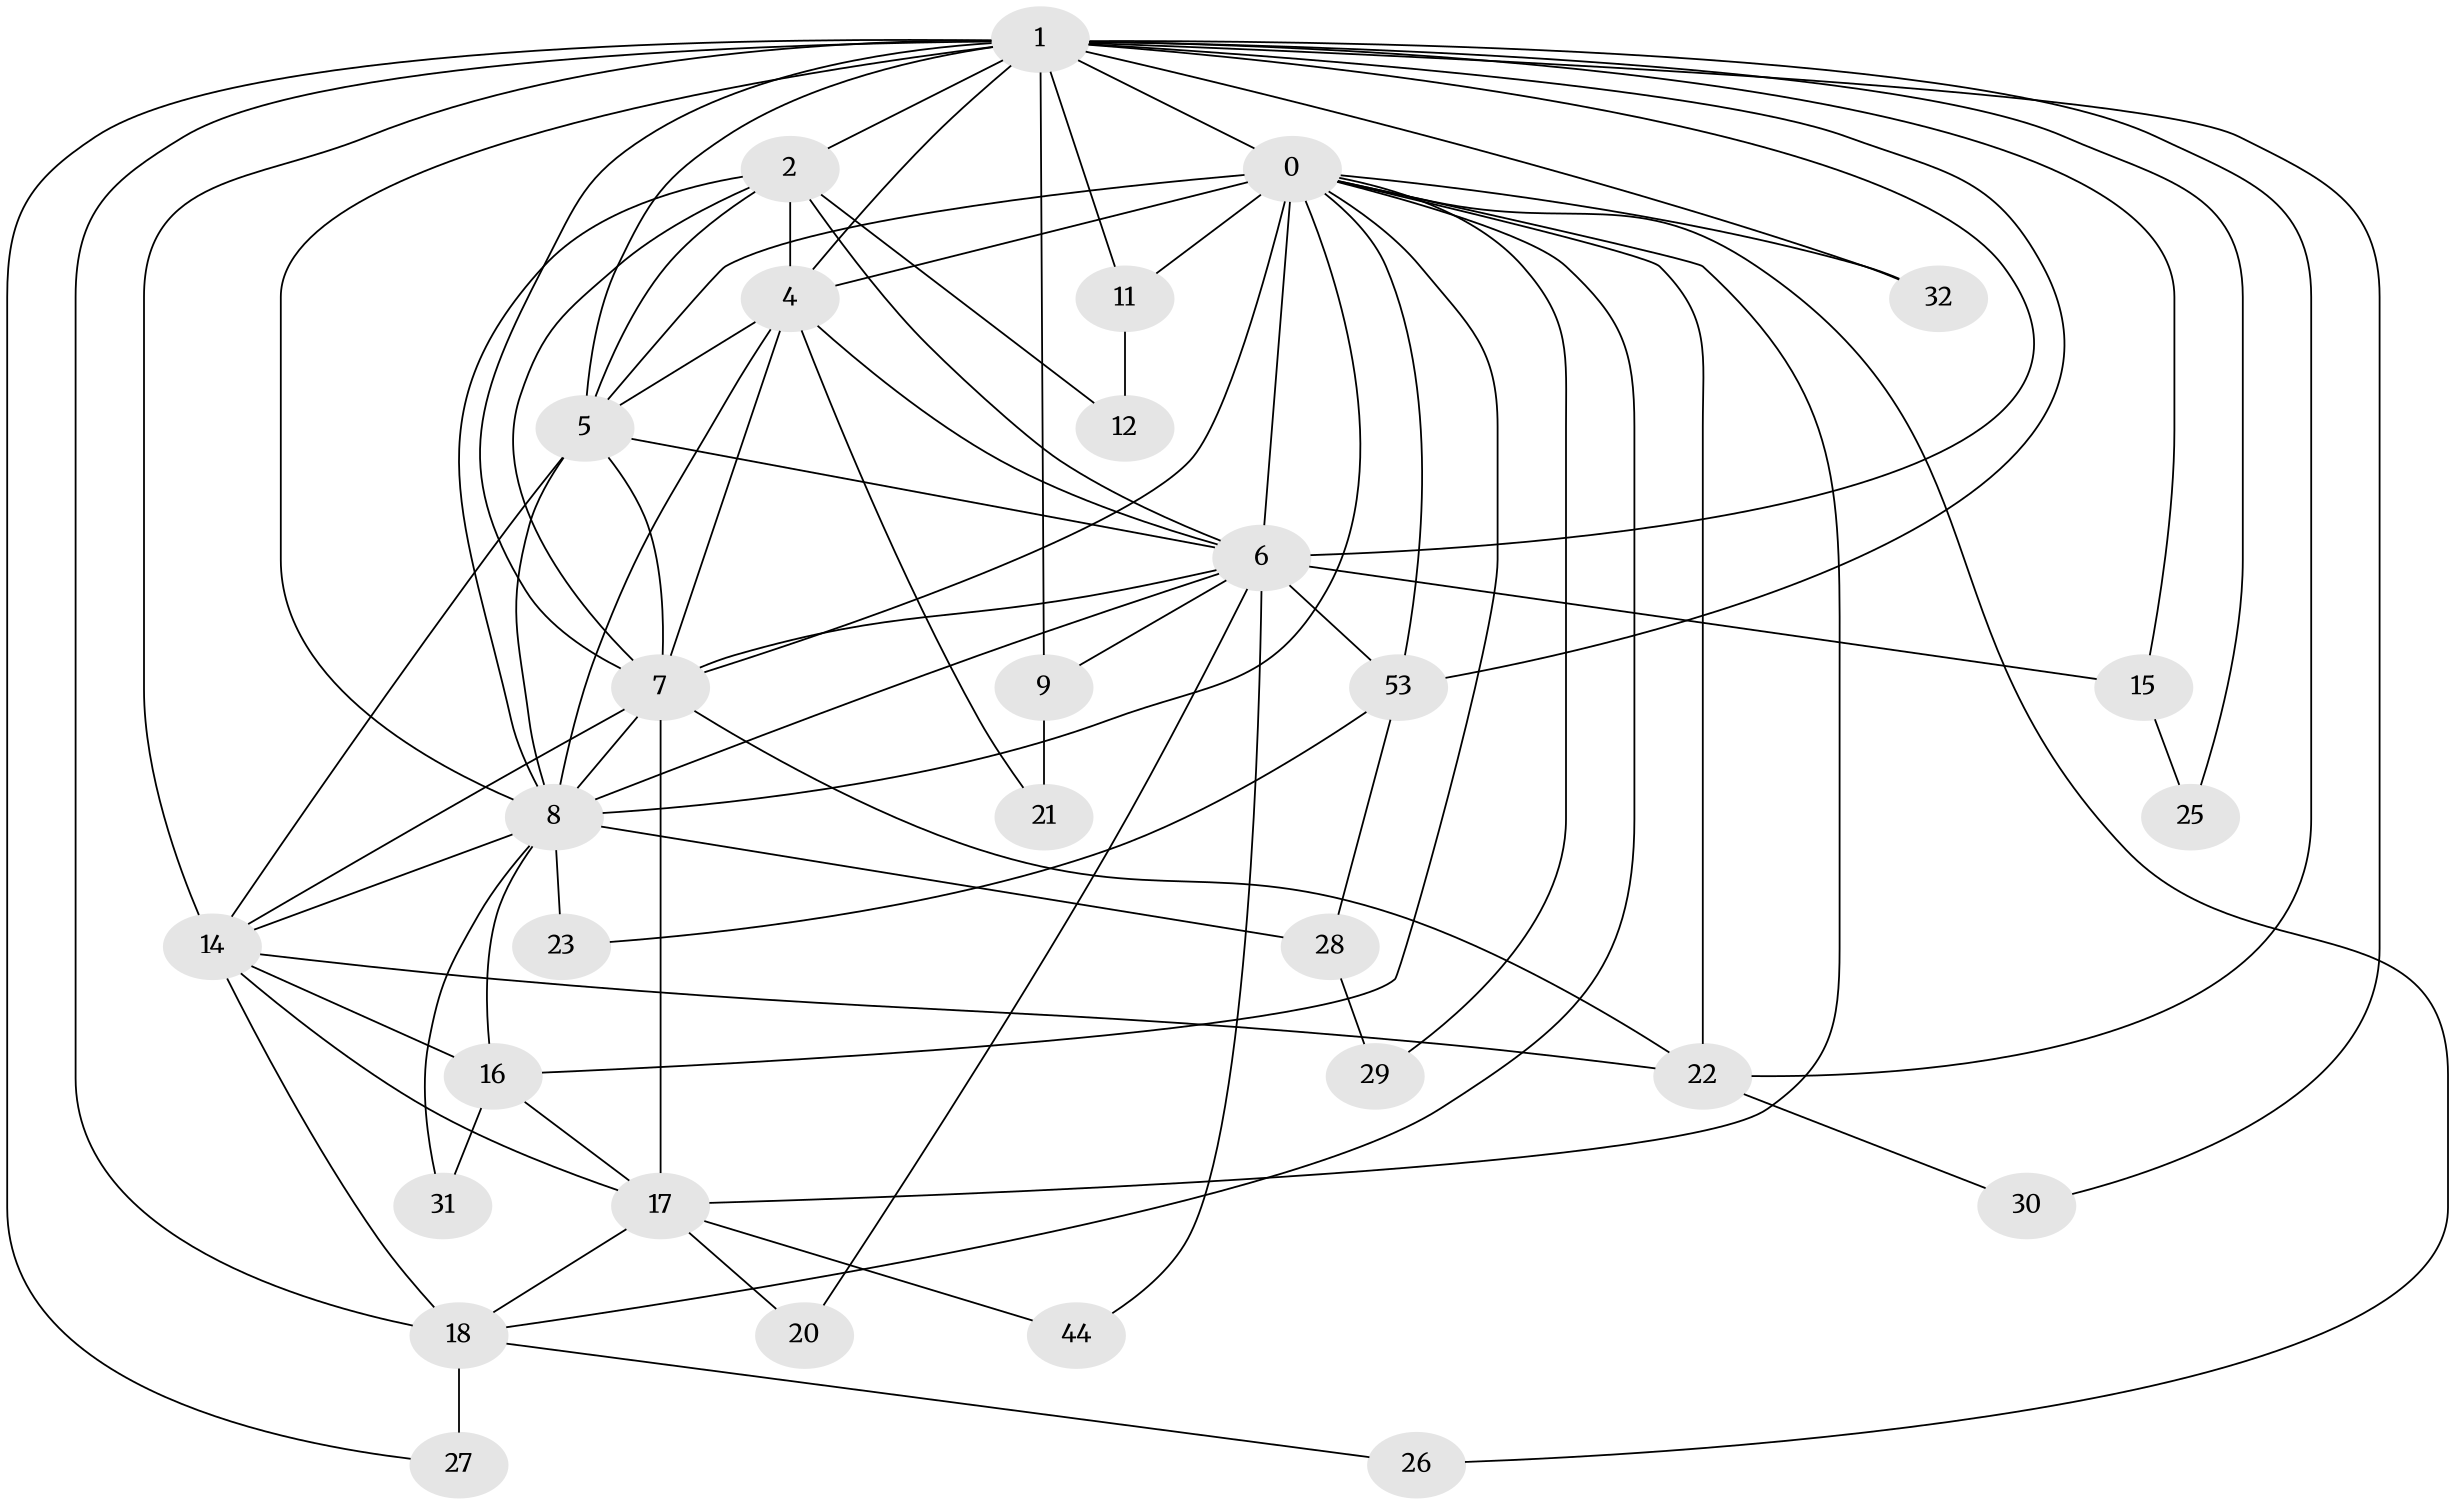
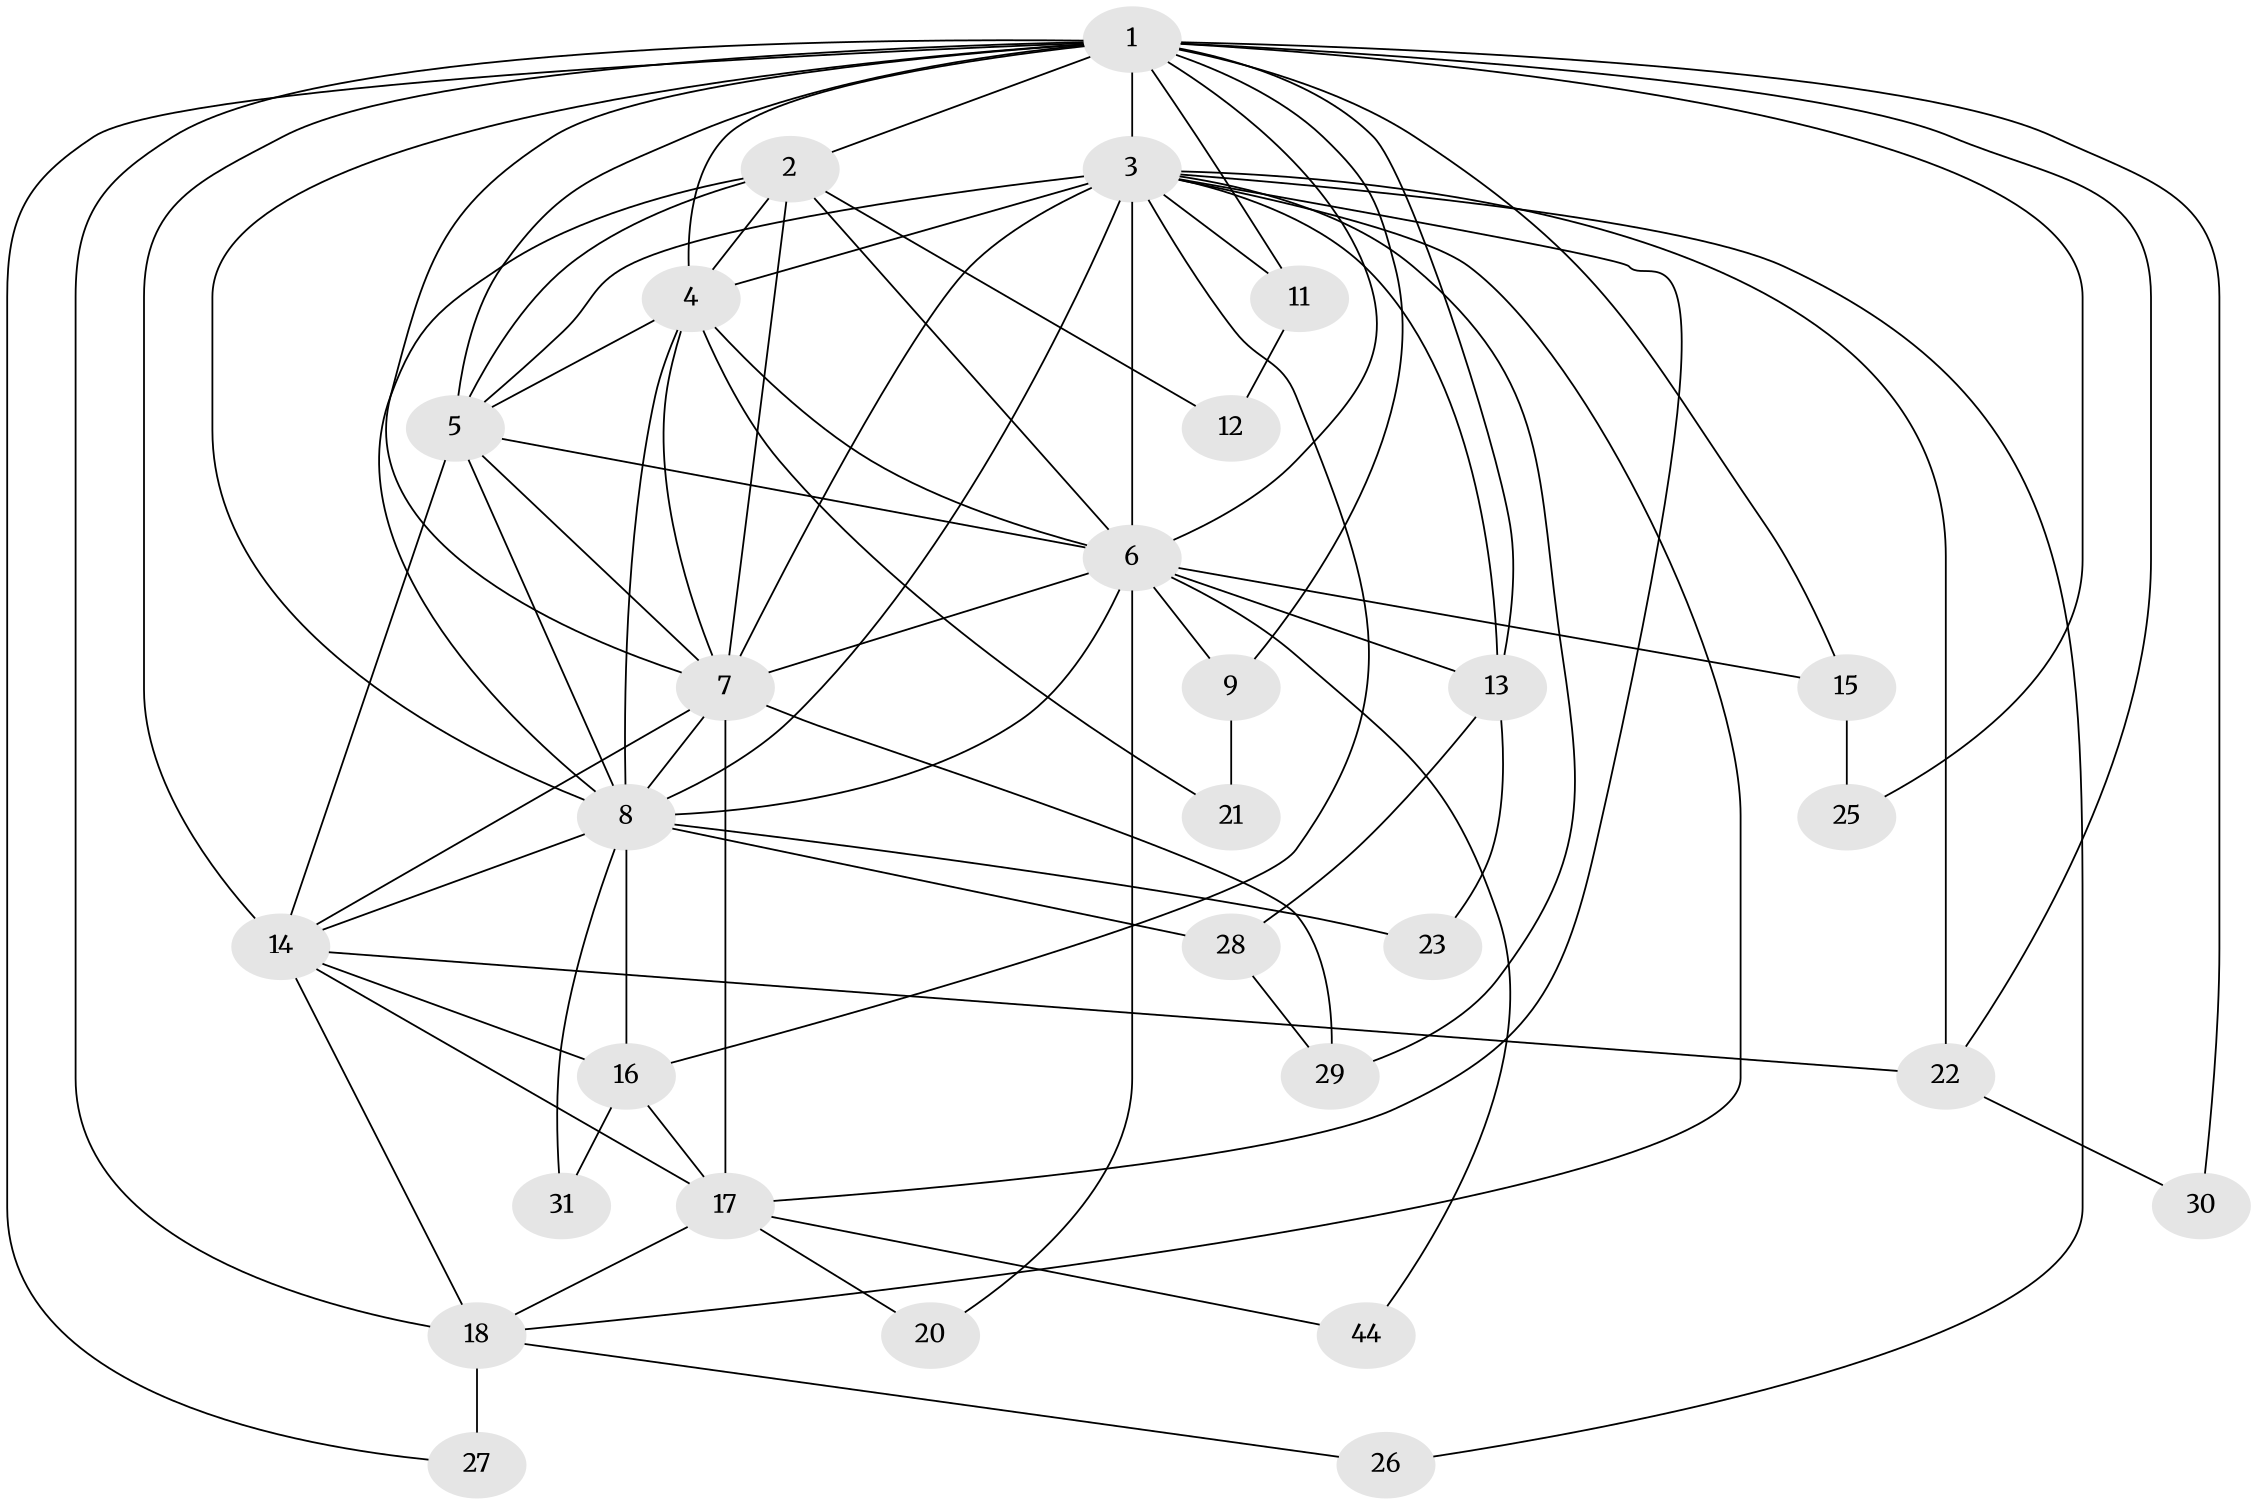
(1292, 169) -> (1132, 169)
(1939, 299) -> none
(1399, 688) -> (1498, 688)
(1182, 881) -> (1099, 825)
